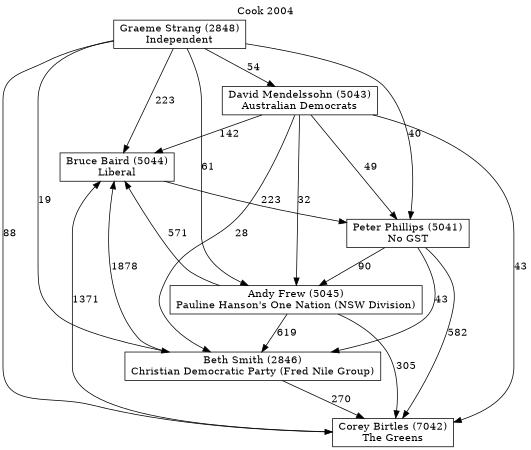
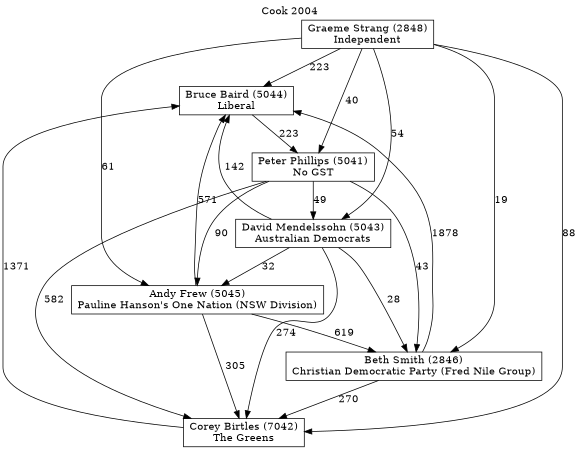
(351, 164) -> (313, 196)
(521, 267) -> (286, 333)
